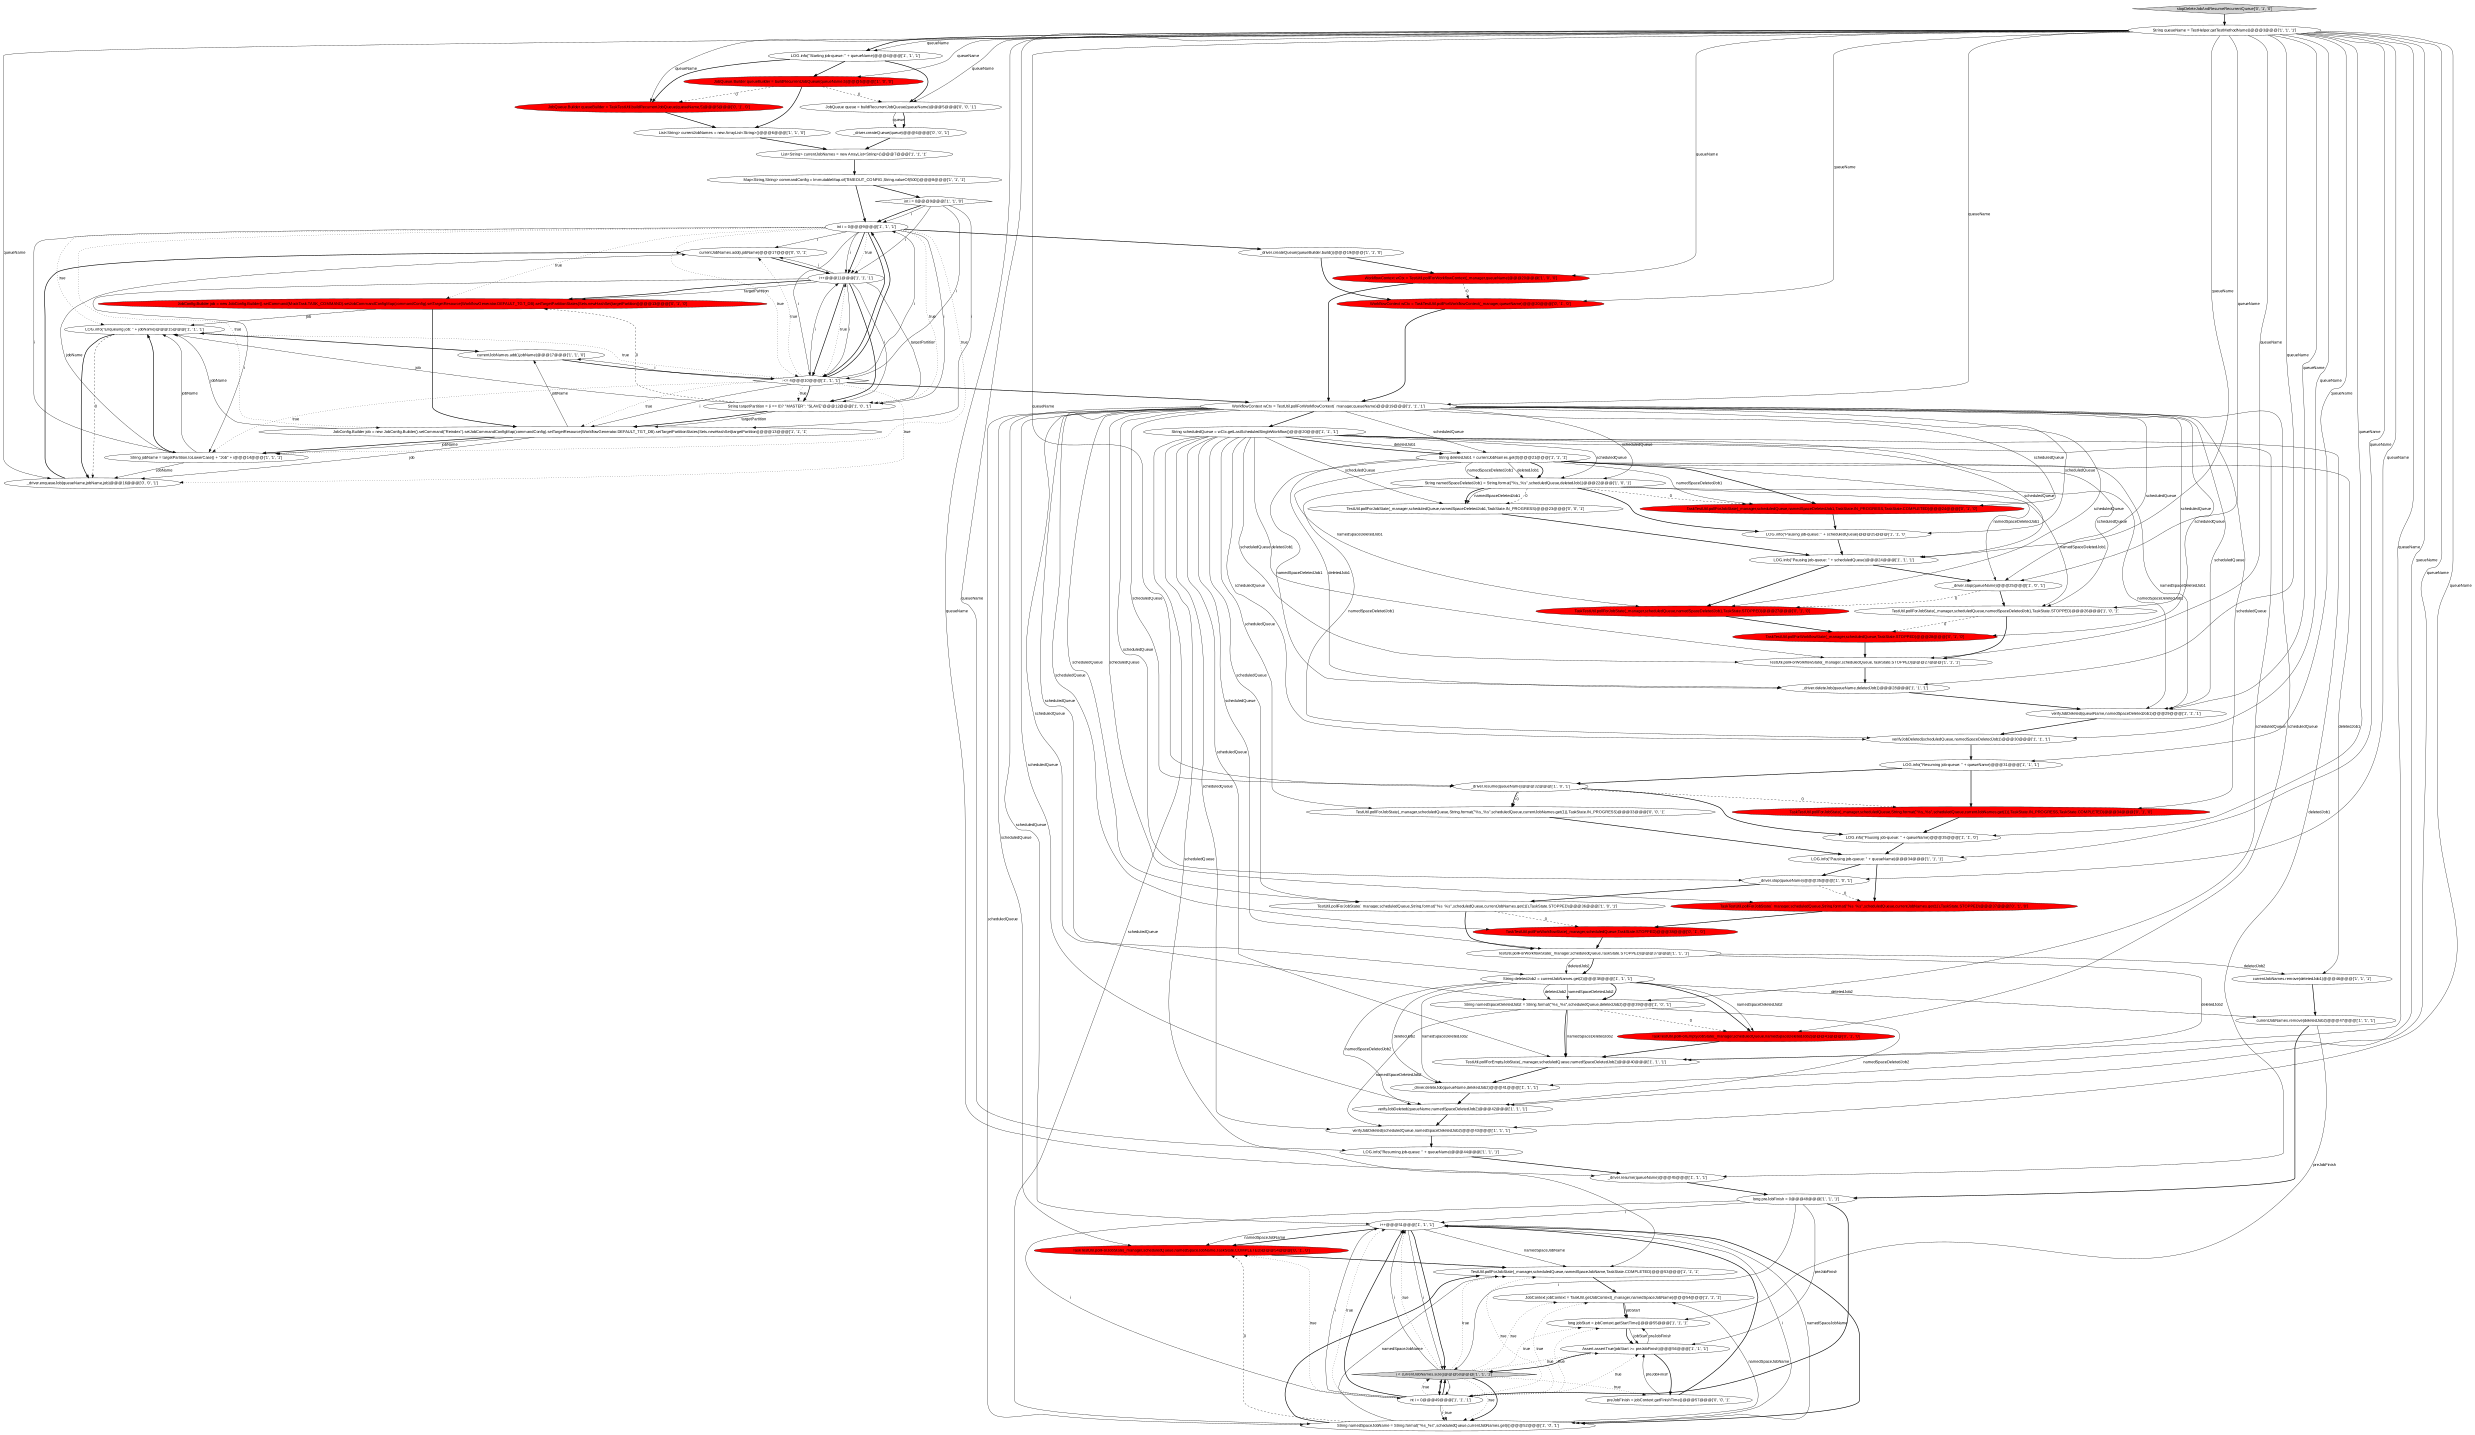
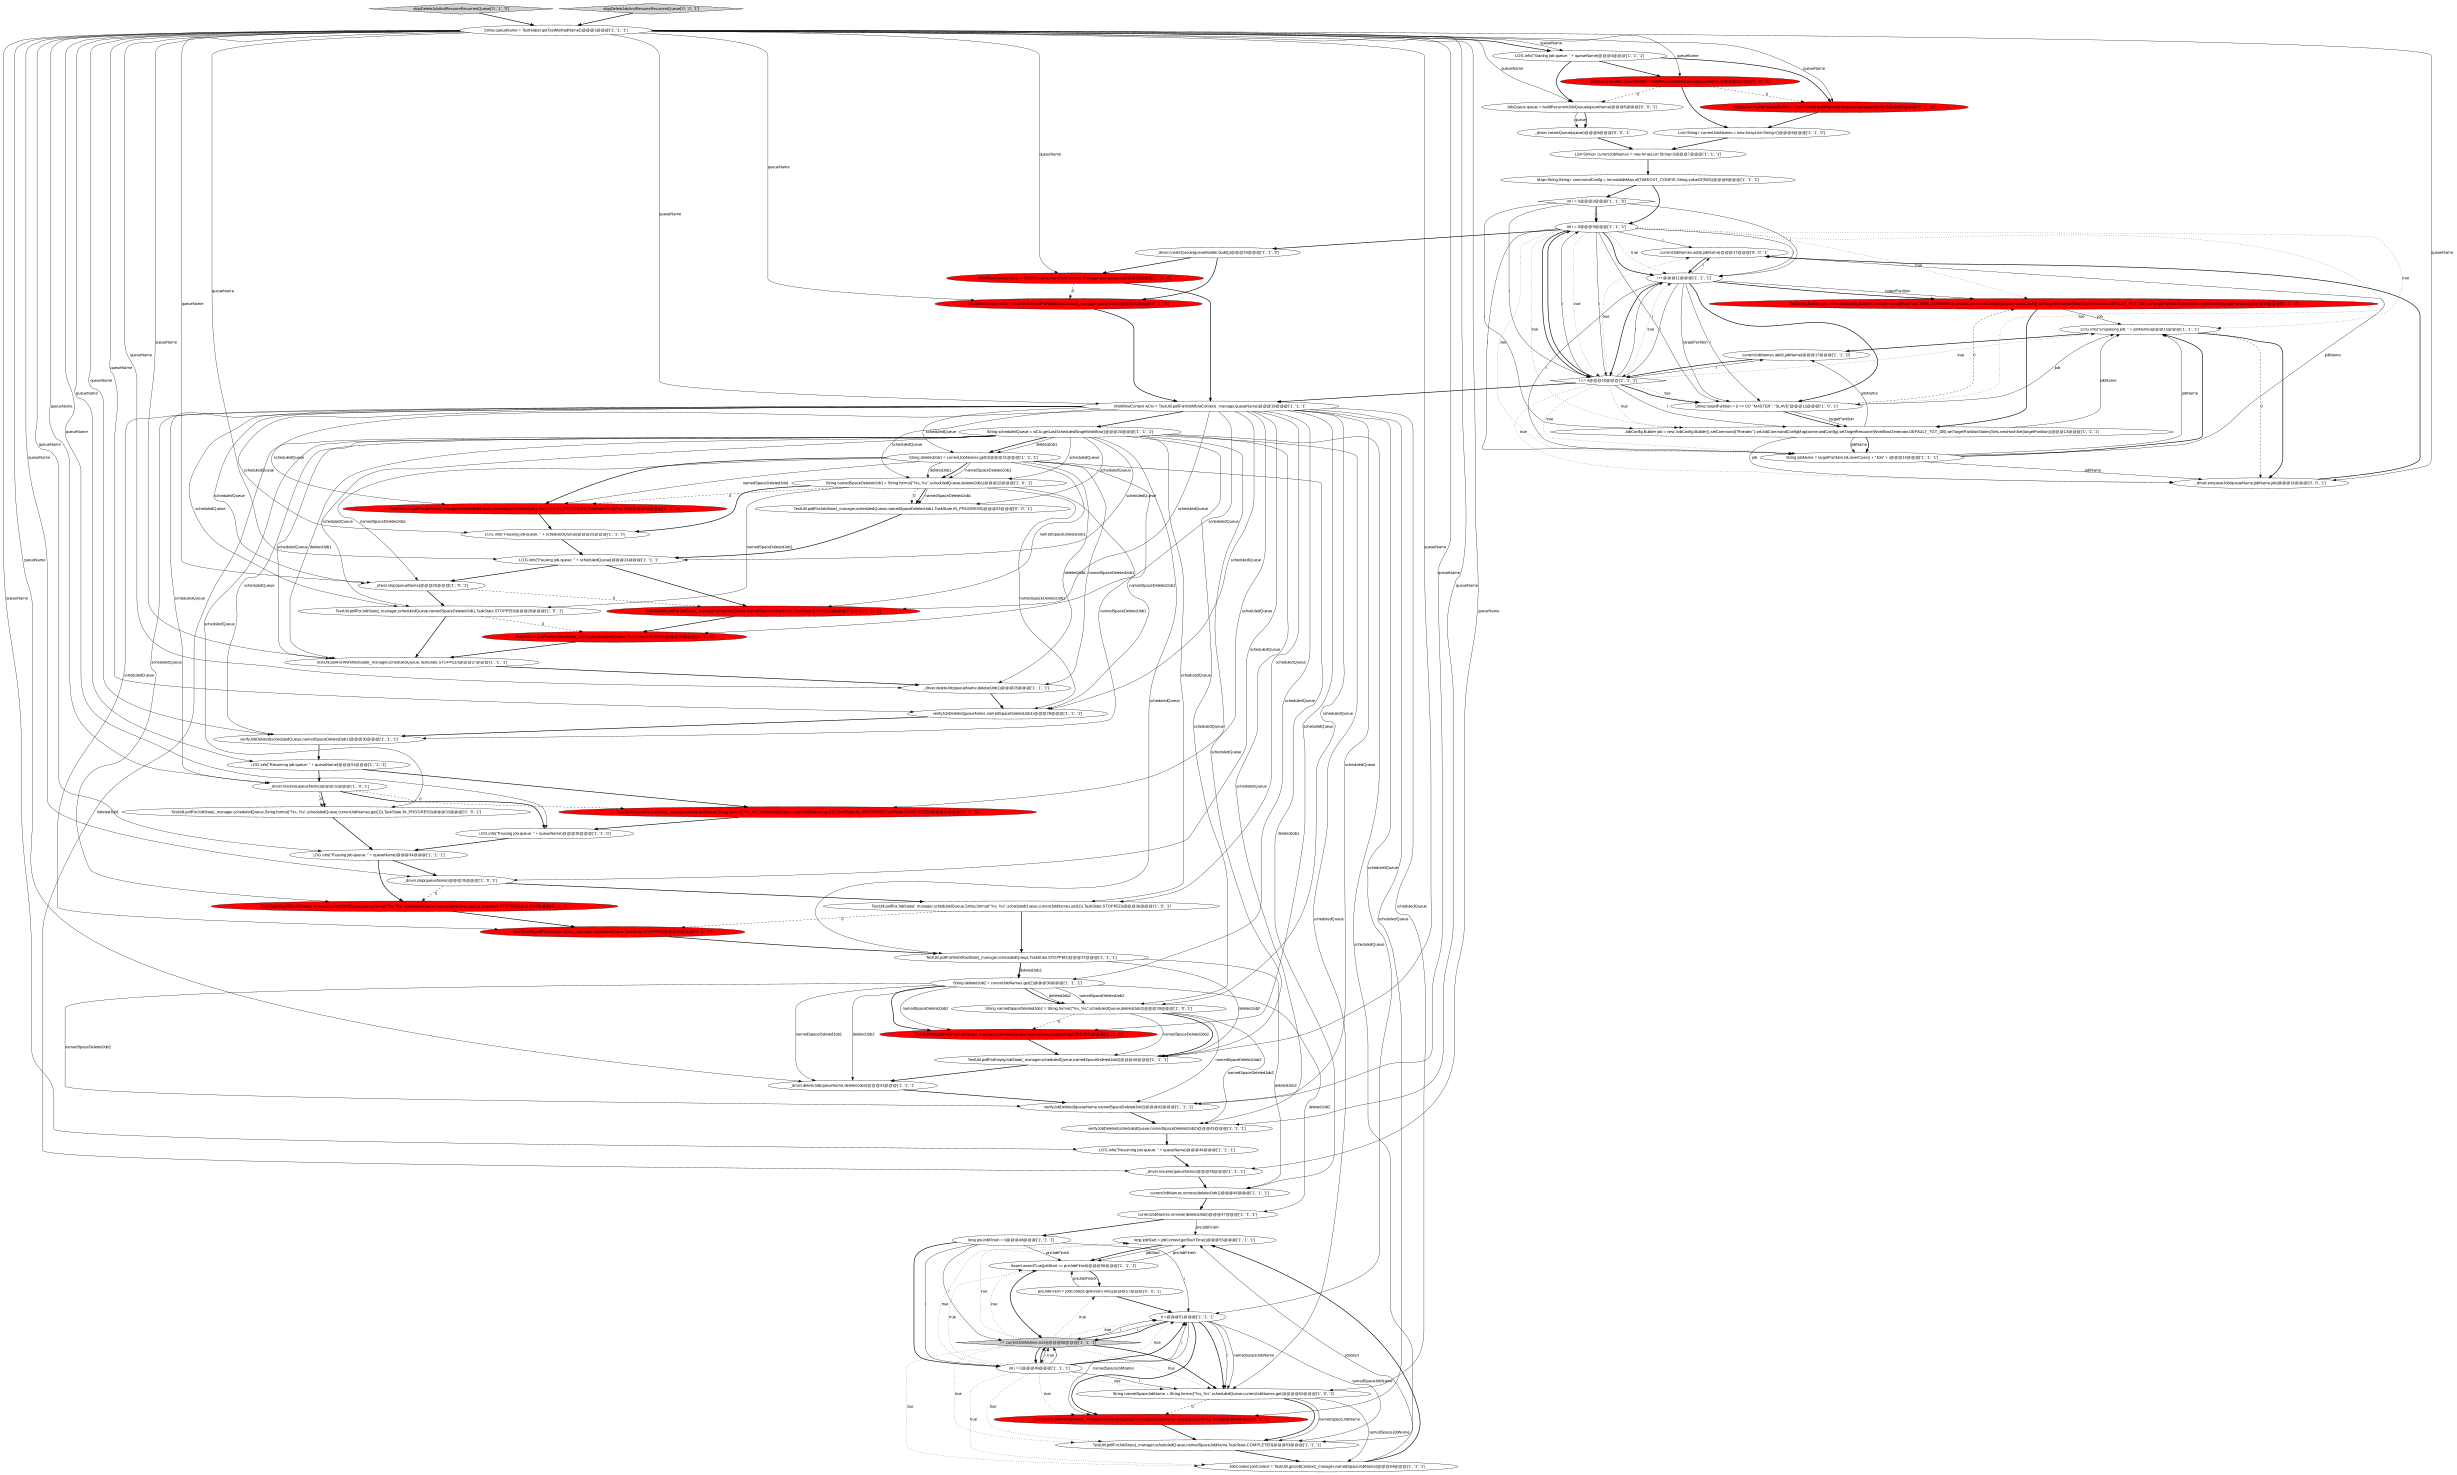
none -> (651, 9)
(1726, 1188) -> (1202, 1181)
